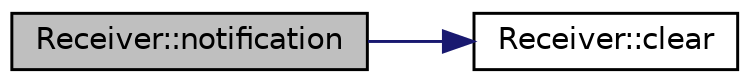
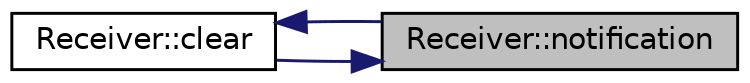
none -> (314, 61)
